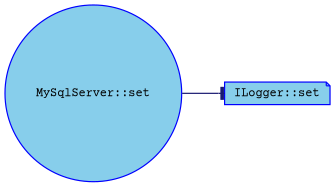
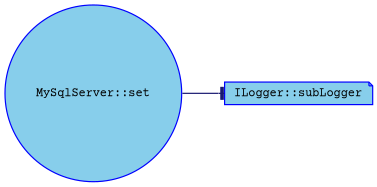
(277, 93) -> (299, 93)
